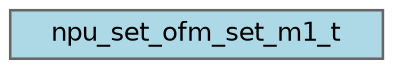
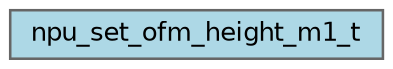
(197, 34) -> (197, 34)
